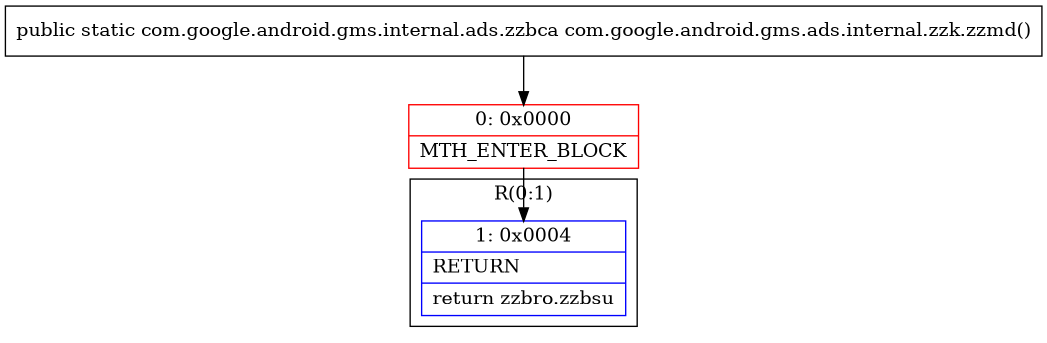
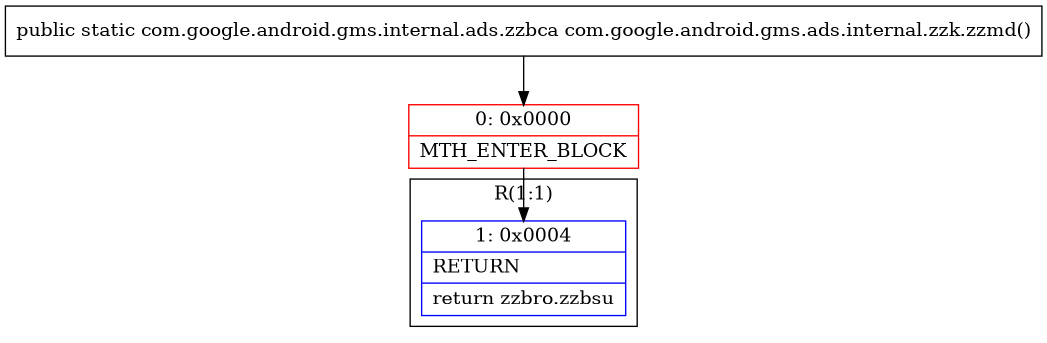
(524, 195) -> (524, 195)
